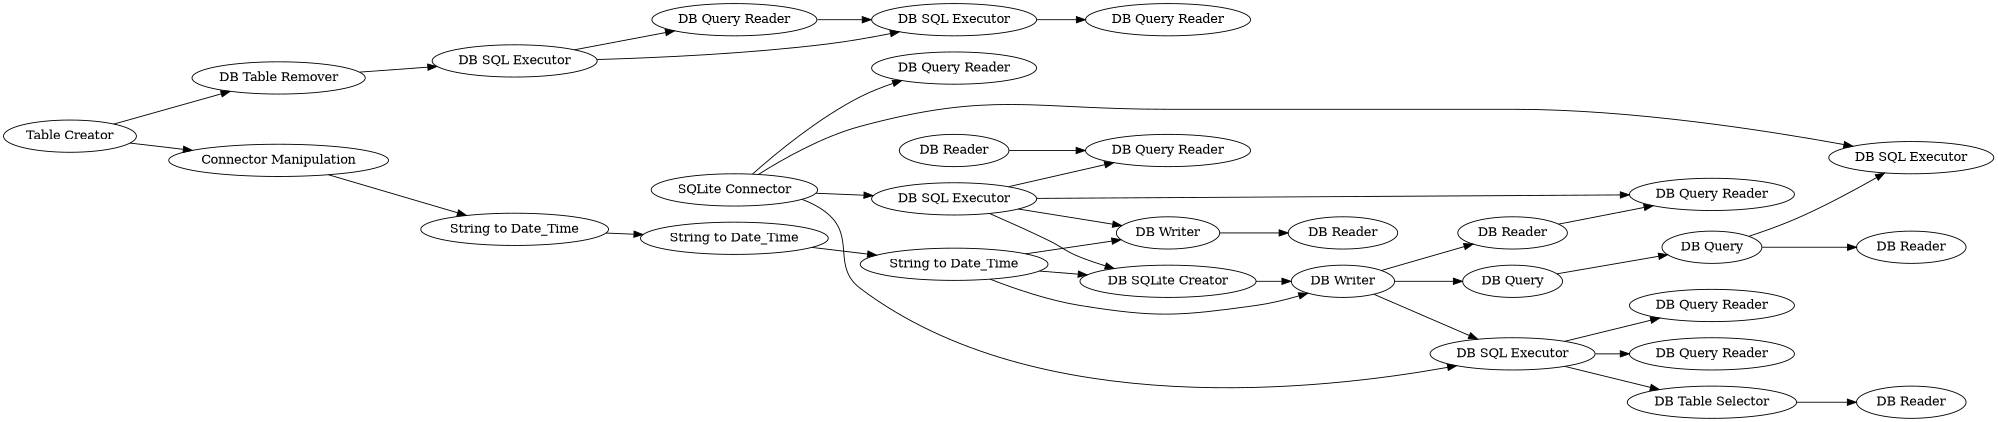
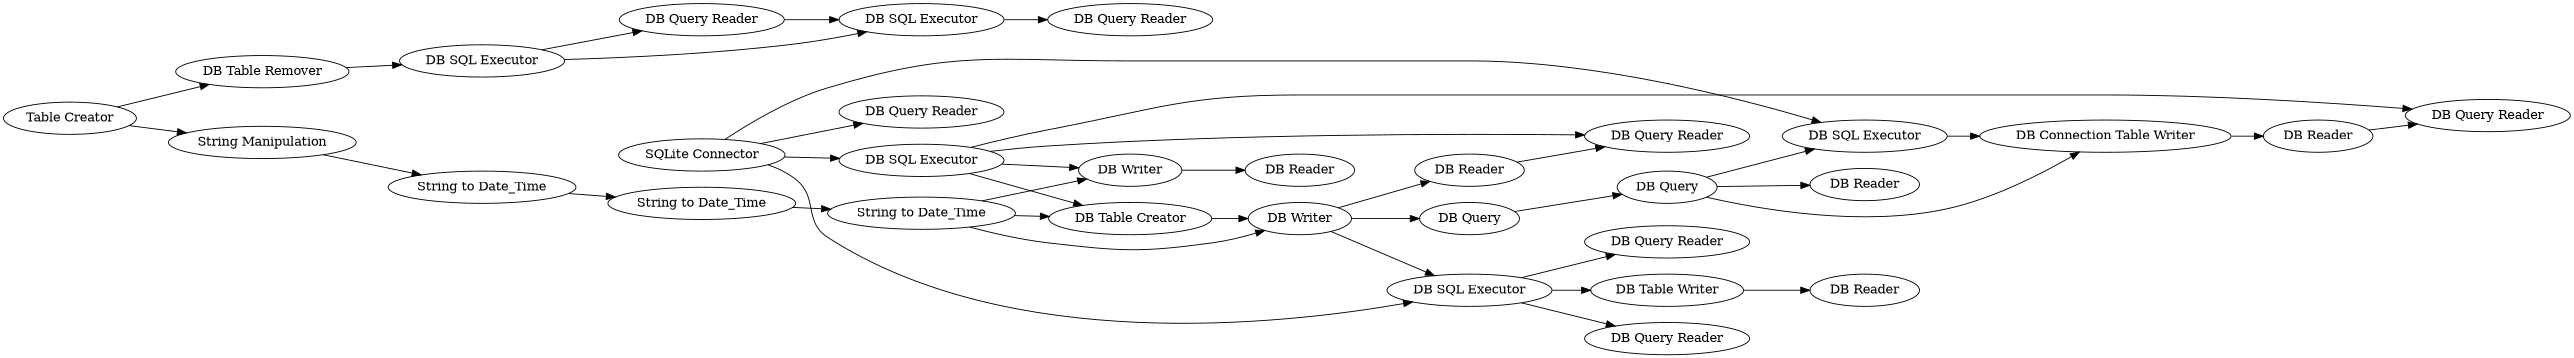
none -> (2105, 136)
(279, 160) -> (262, 142)
(1168, 281) -> (1130, 219)
(1712, 402) -> (1667, 290)
